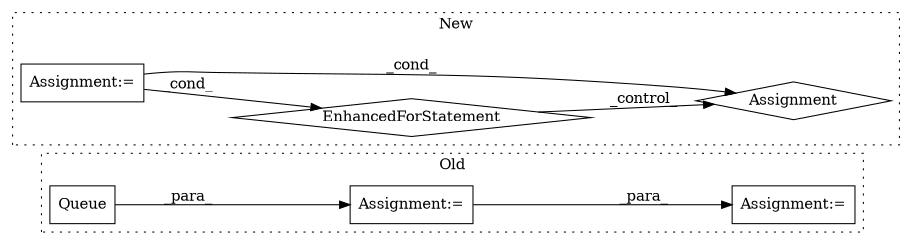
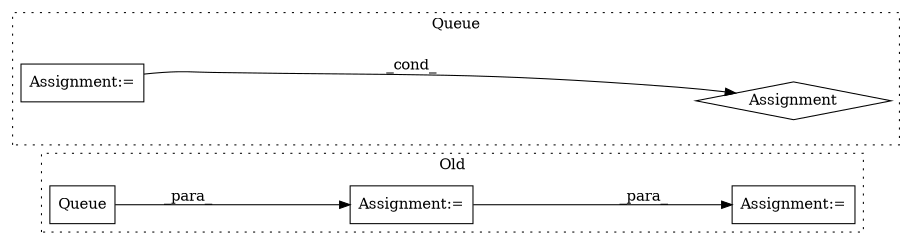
(456, 25) -> (456, 25)
(412, 118) -> none
